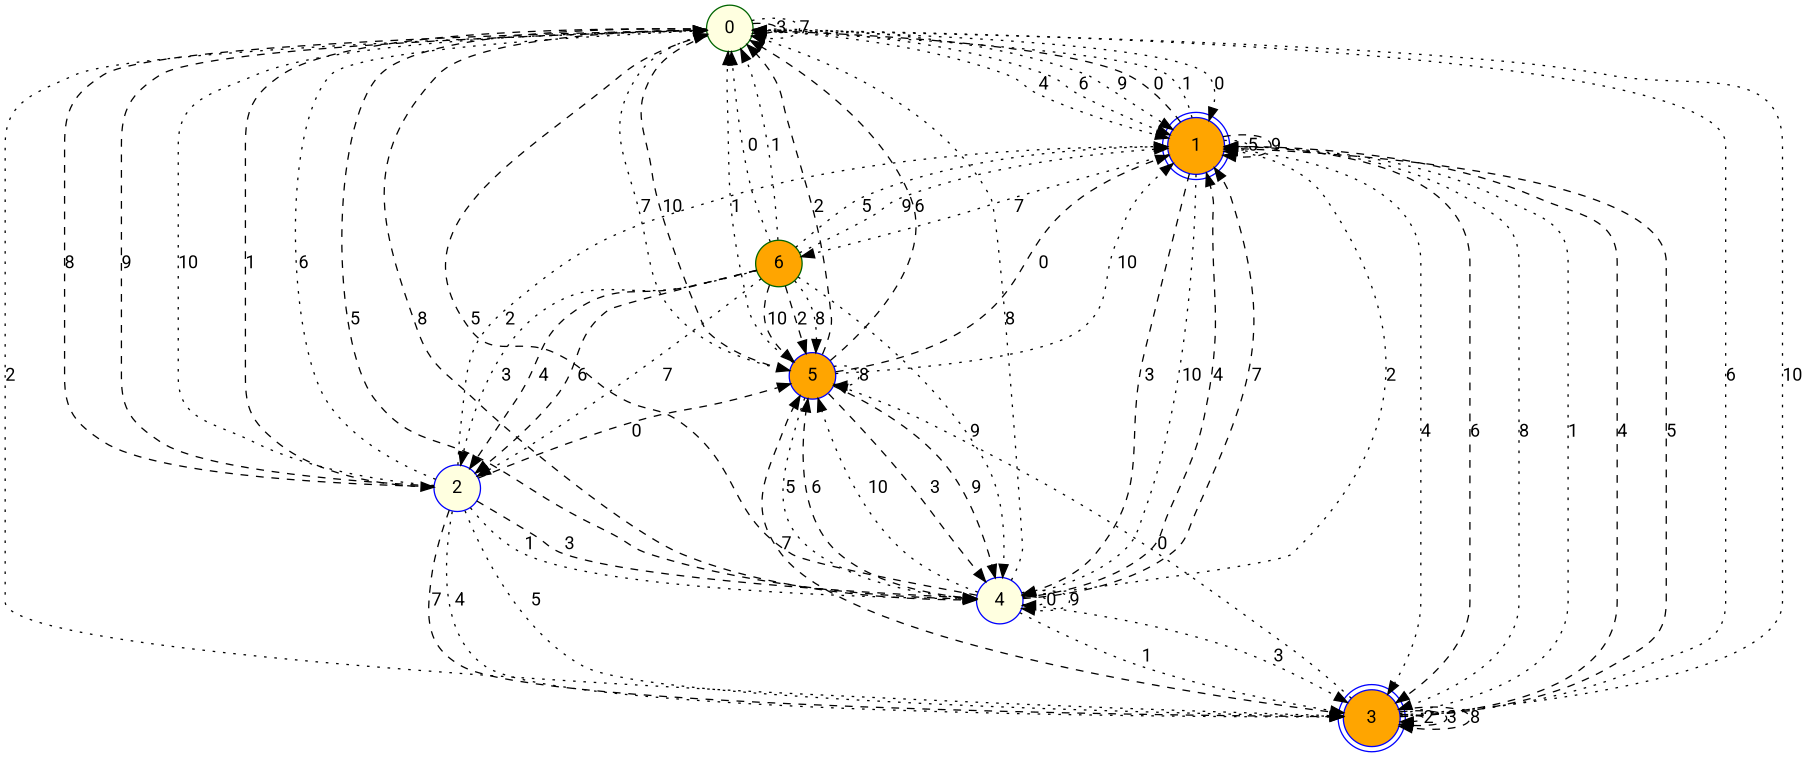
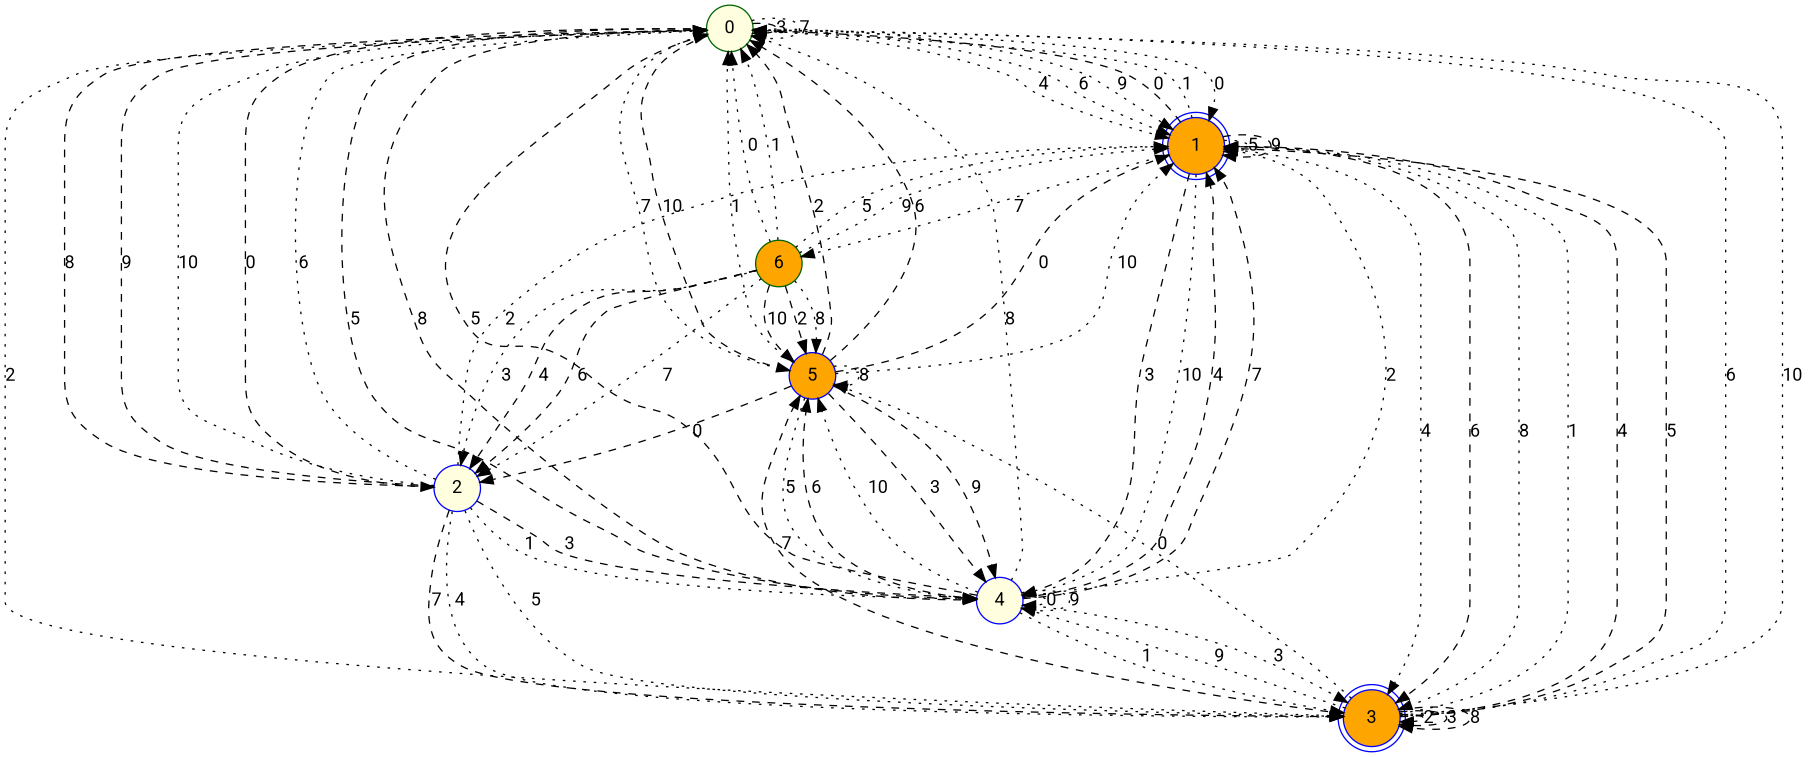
(251, 264) -> (251, 264)
(938, 397) -> (1190, 658)
(626, 424) -> (645, 441)
